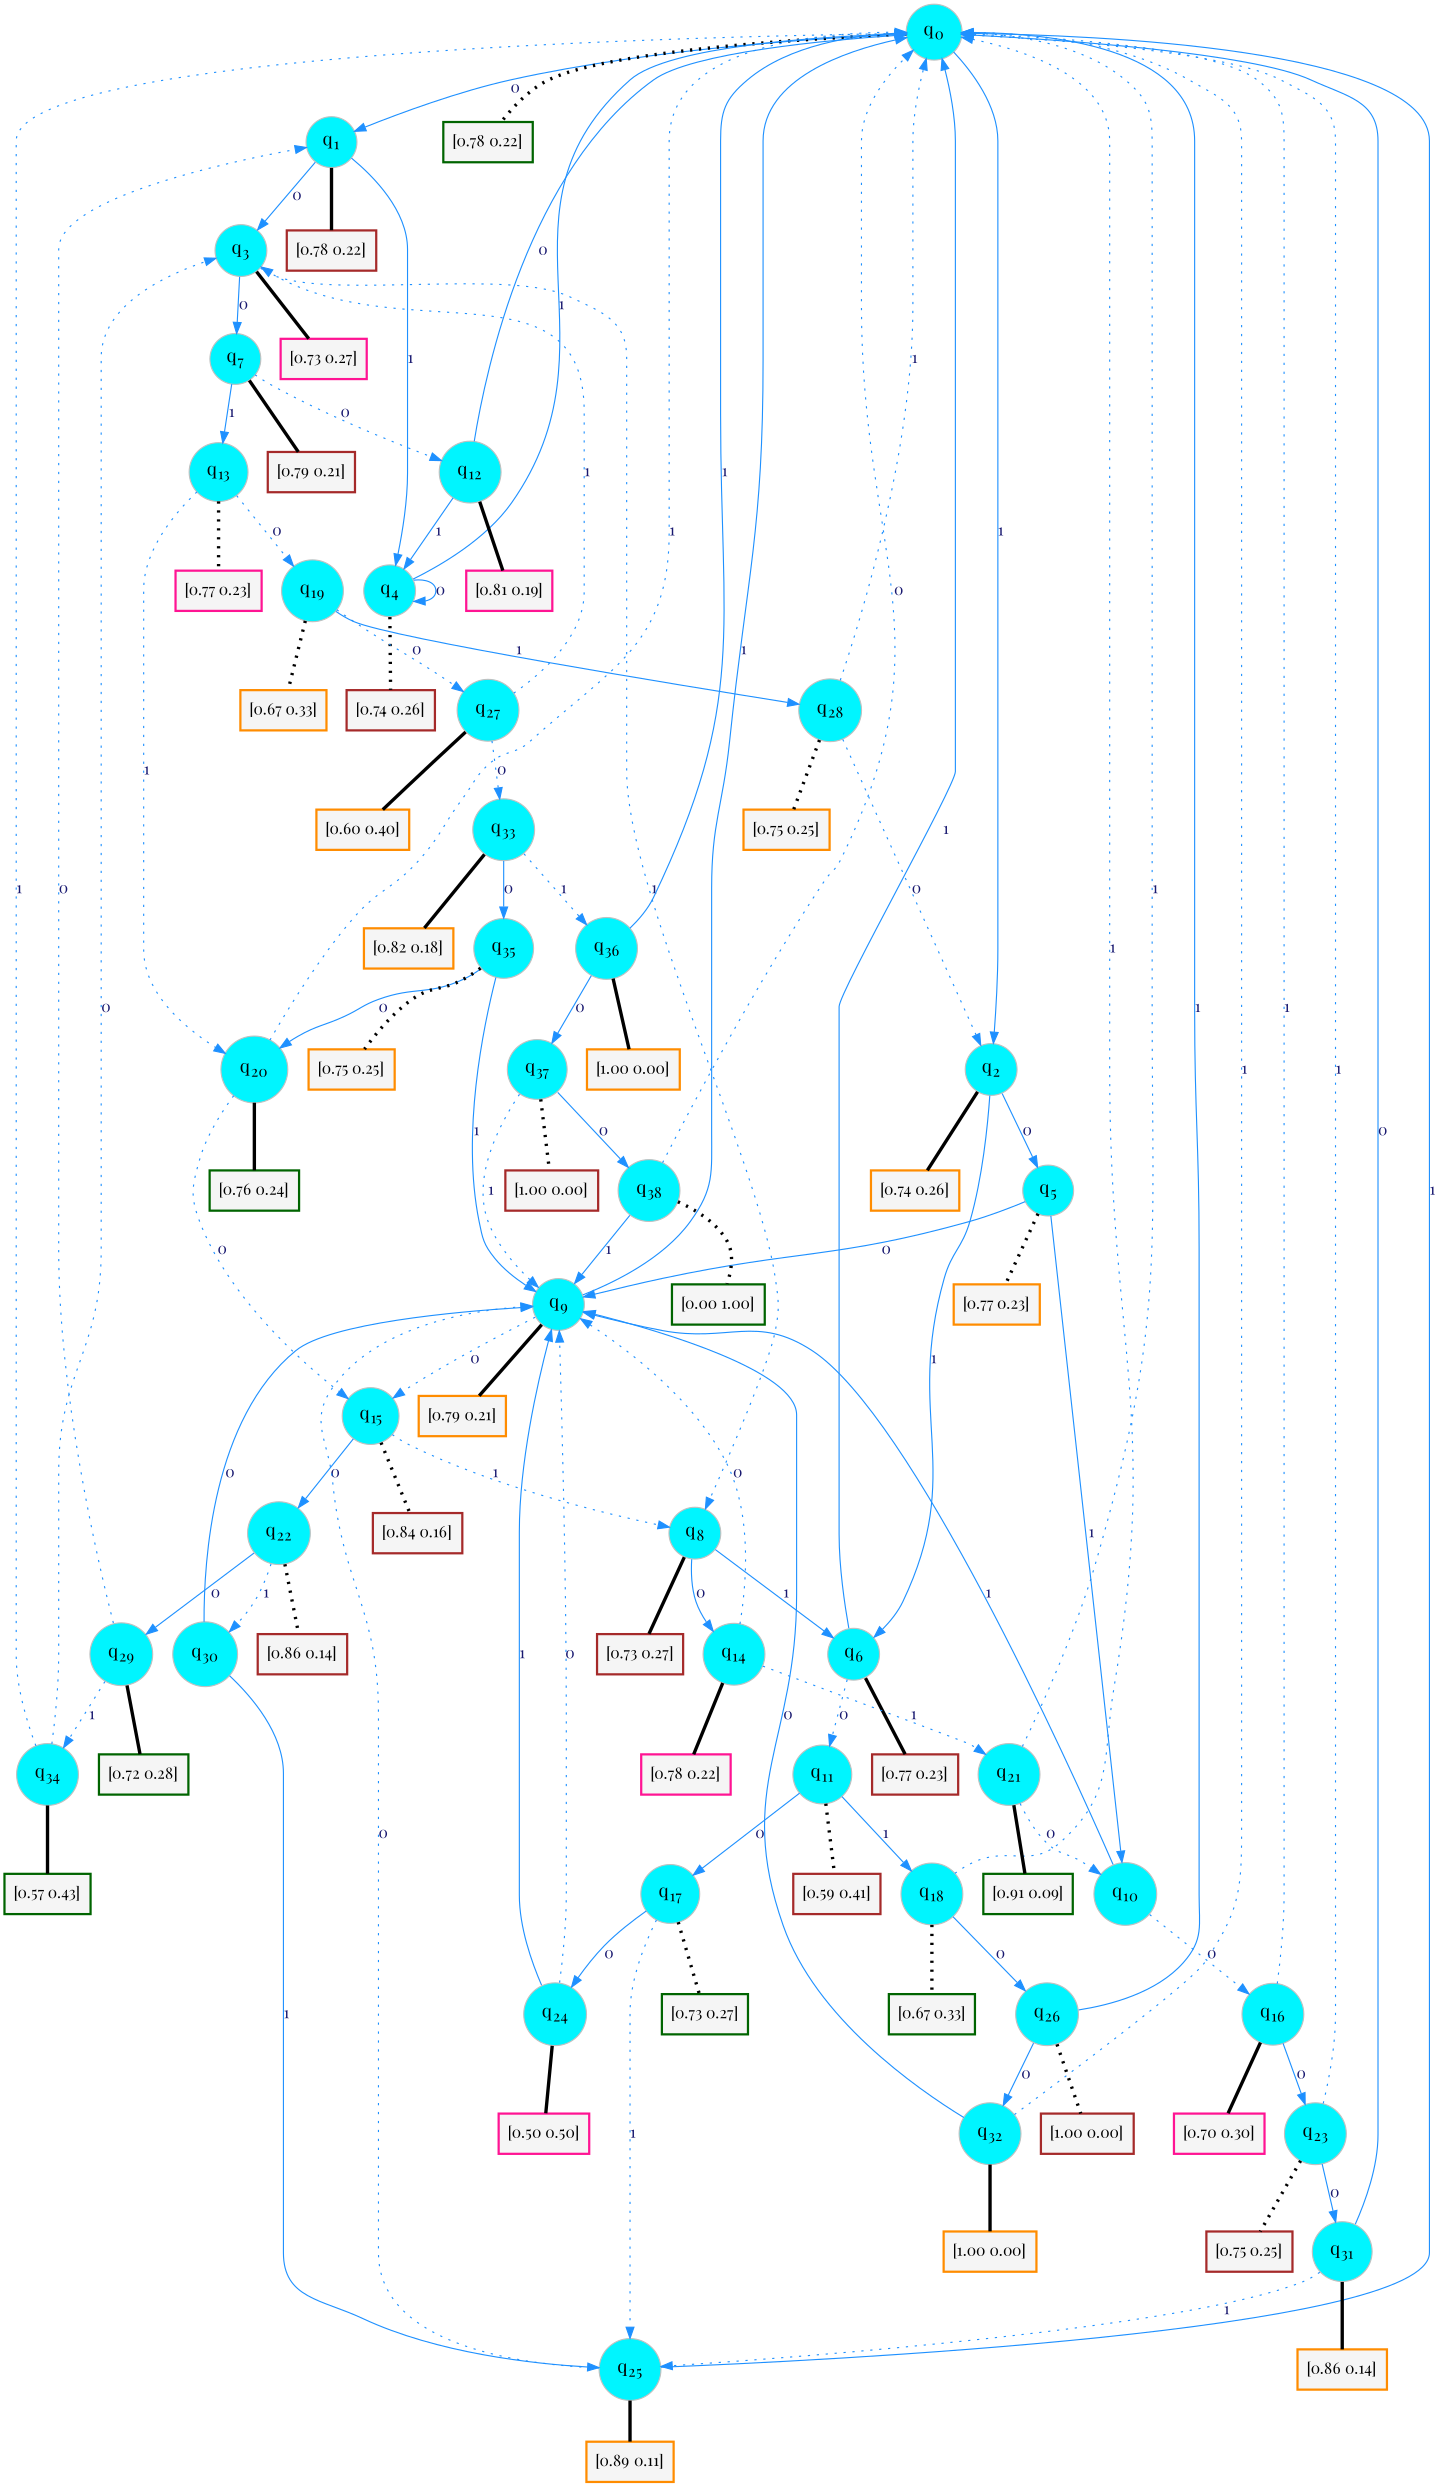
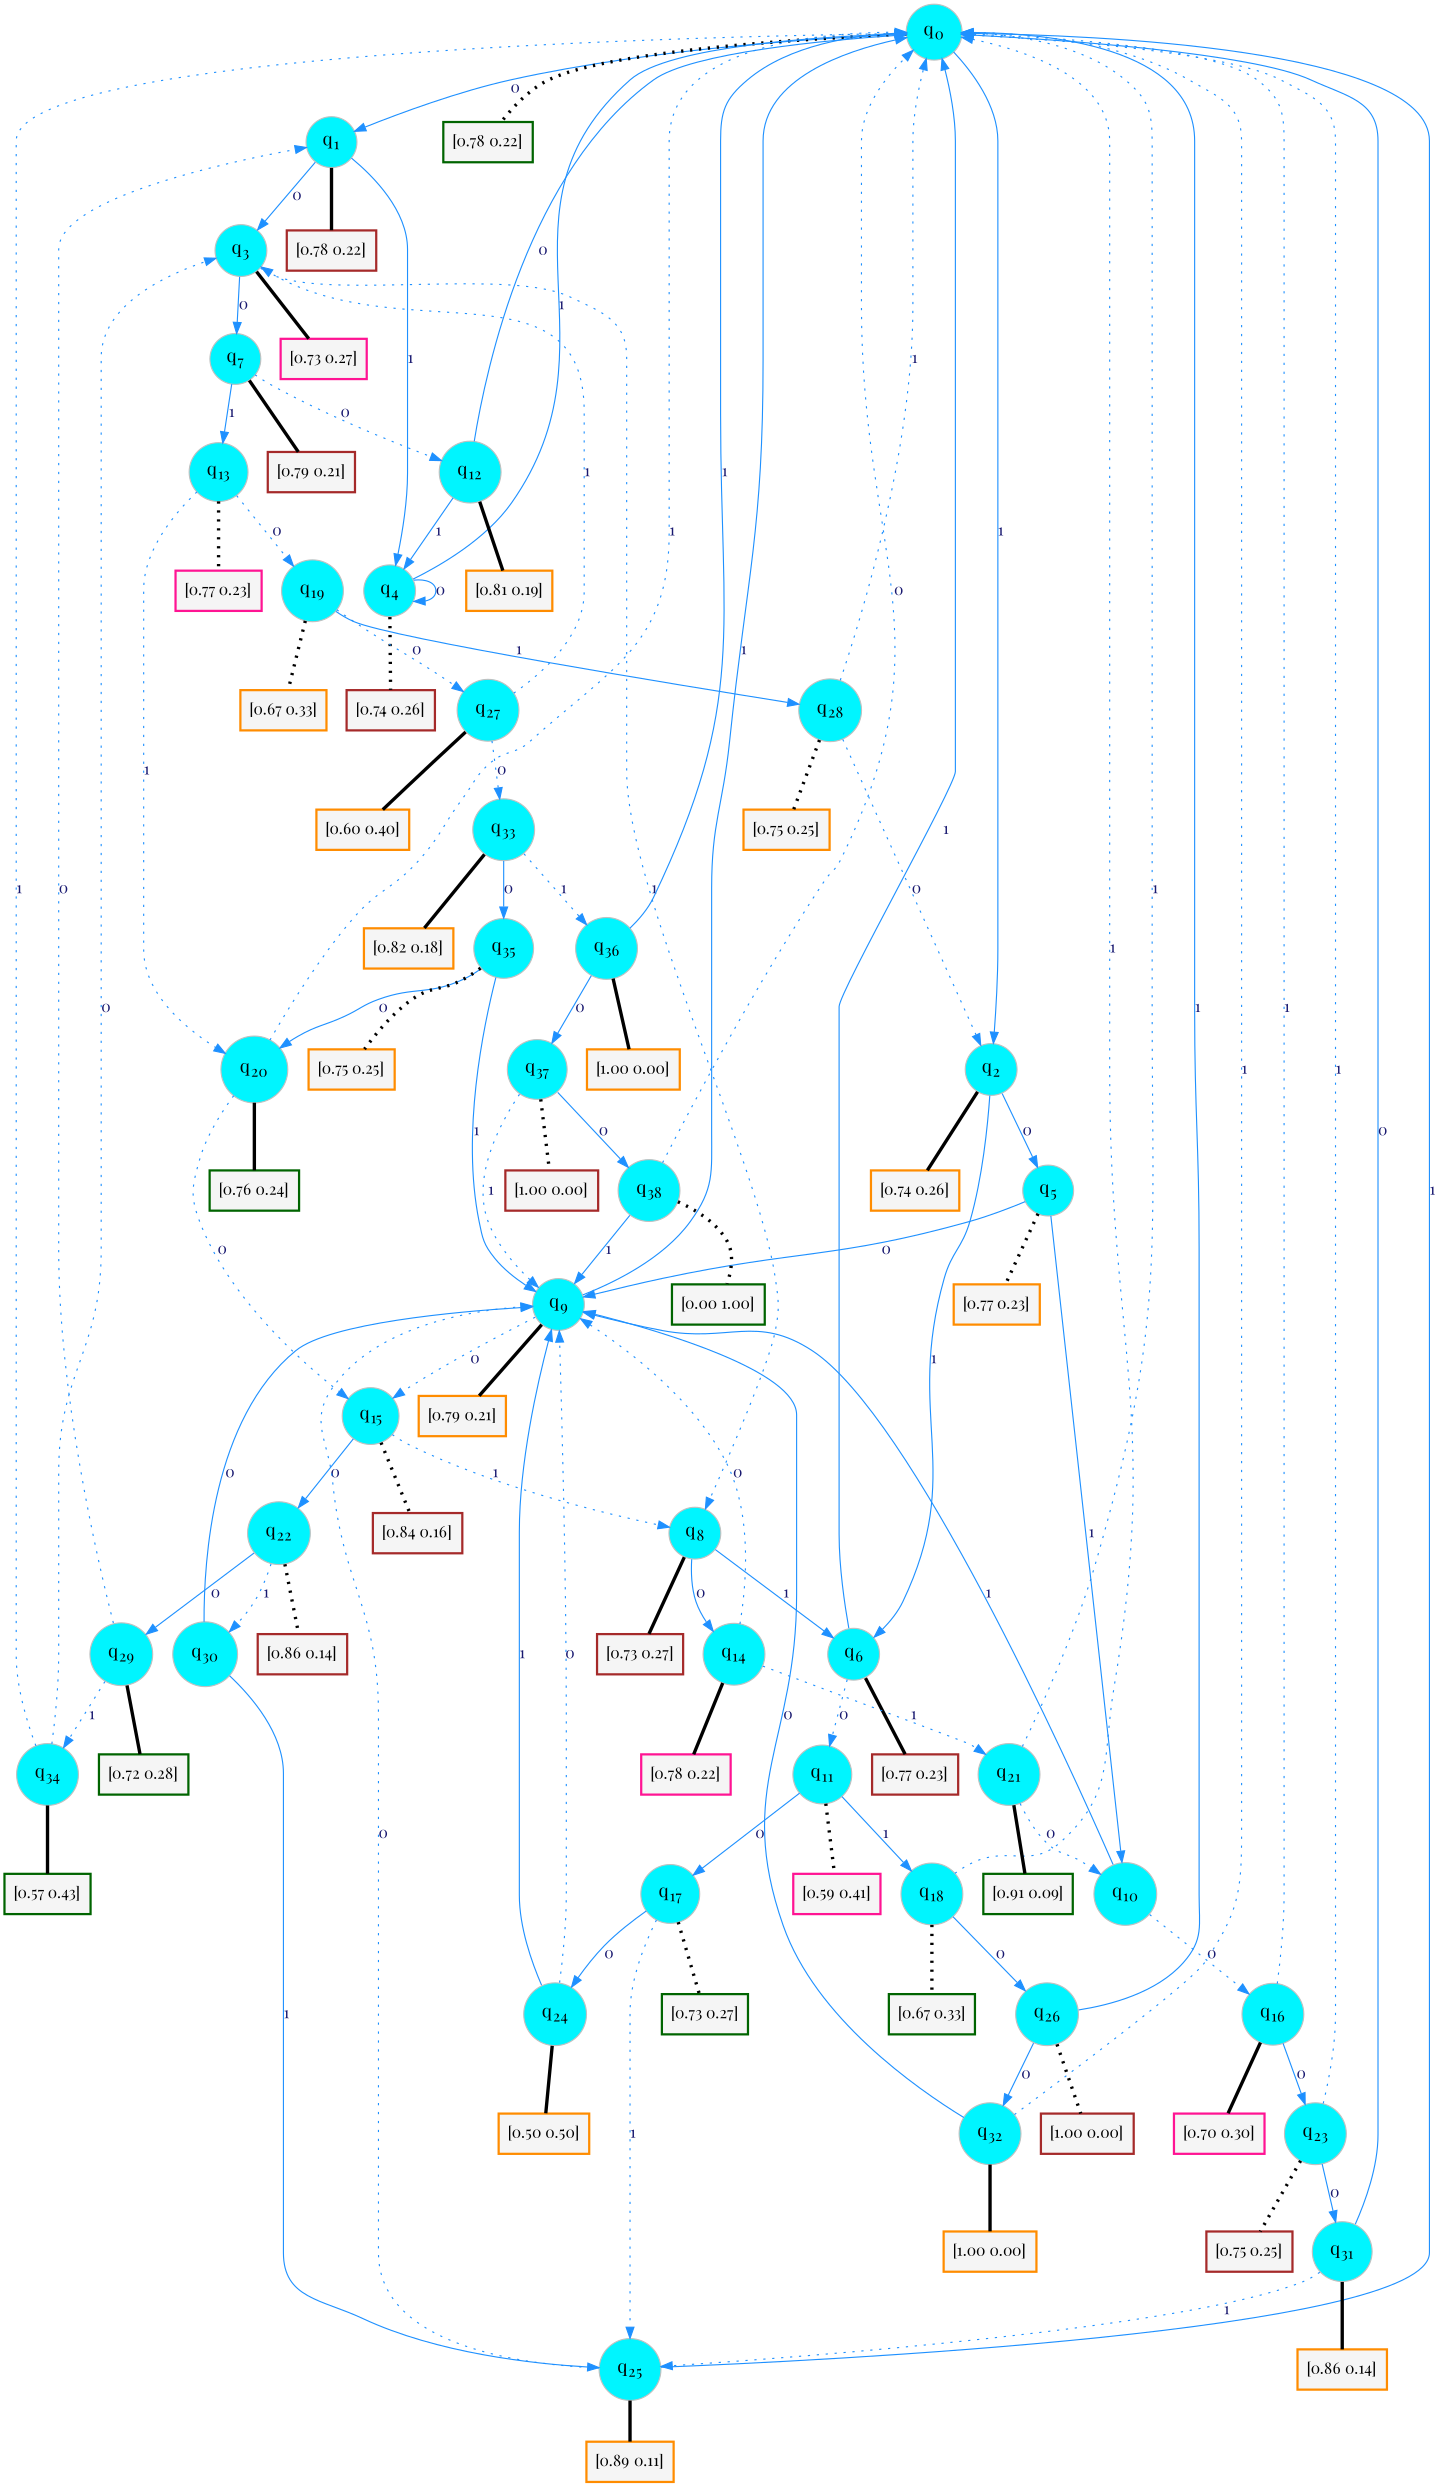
(509, 591) -> (509, 591)
(837, 1894) -> (837, 1894)
(544, 2134) -> (544, 2134)
